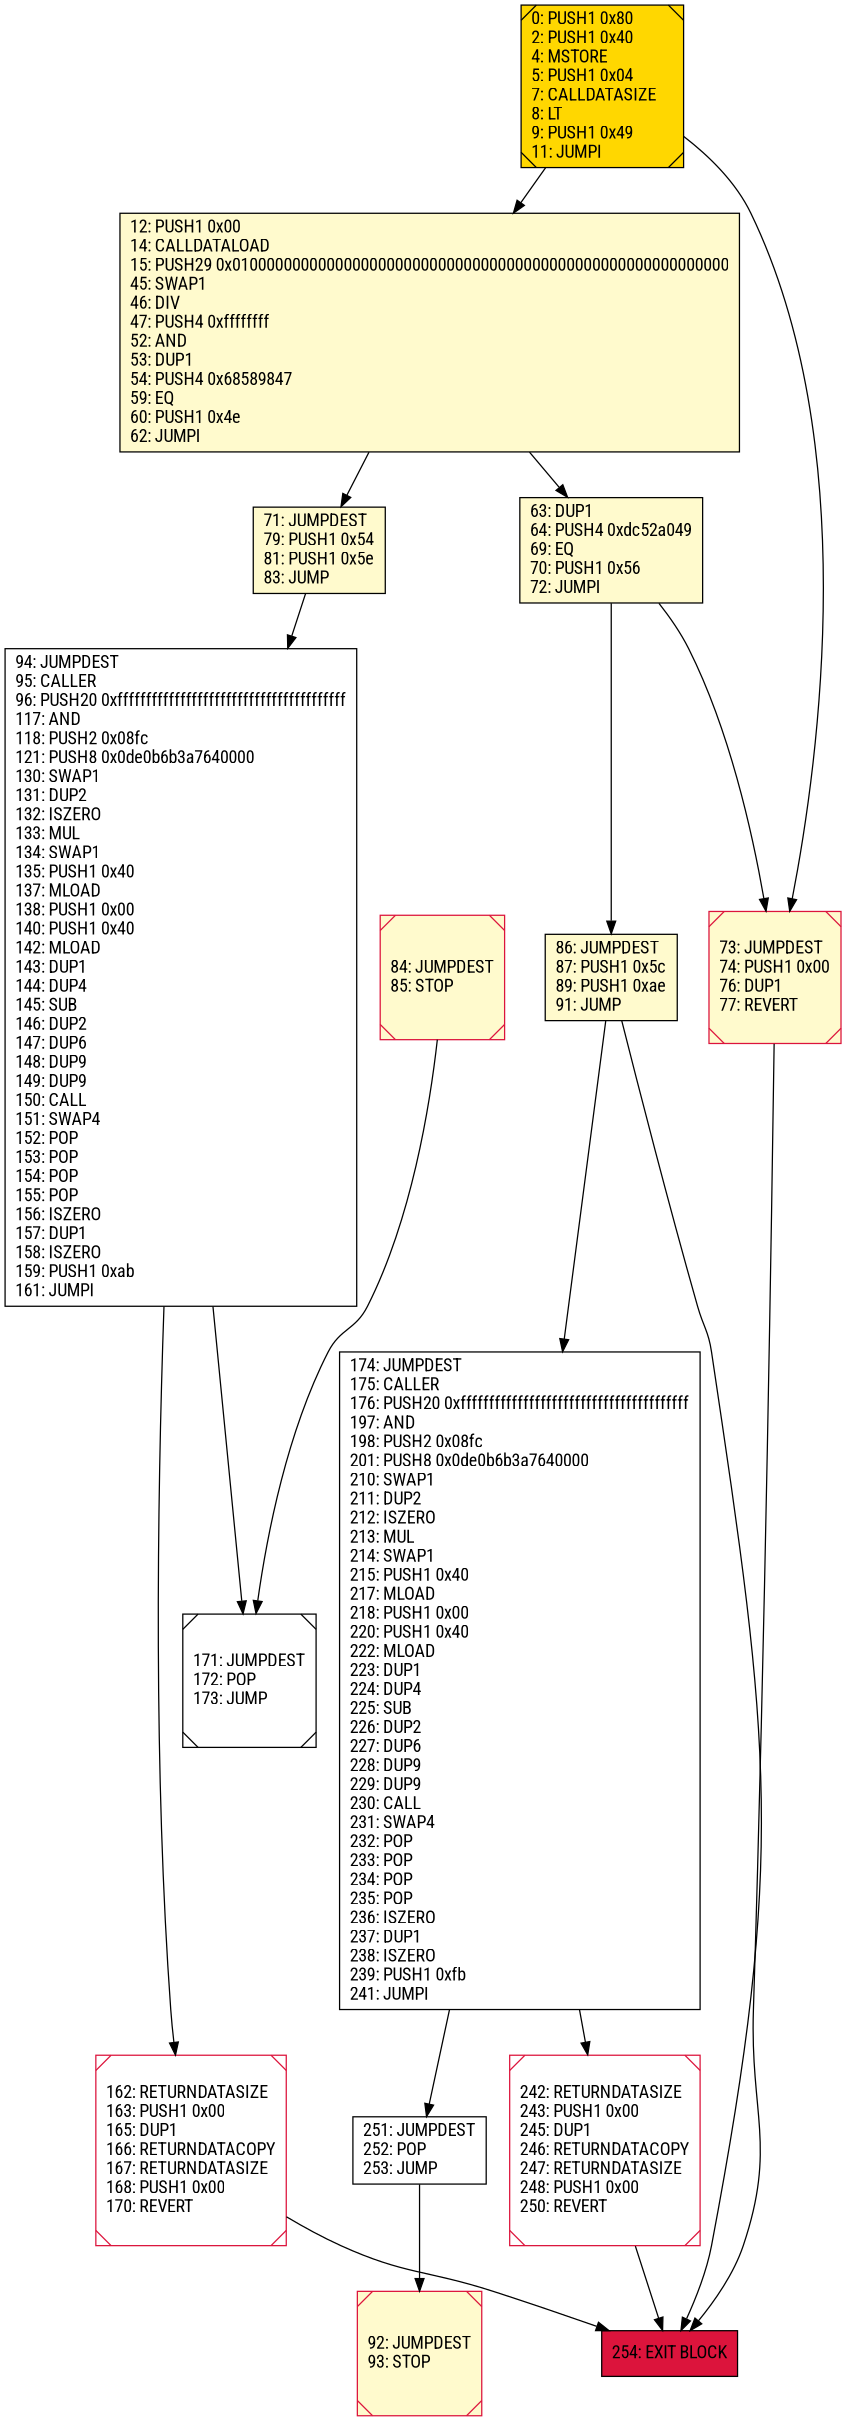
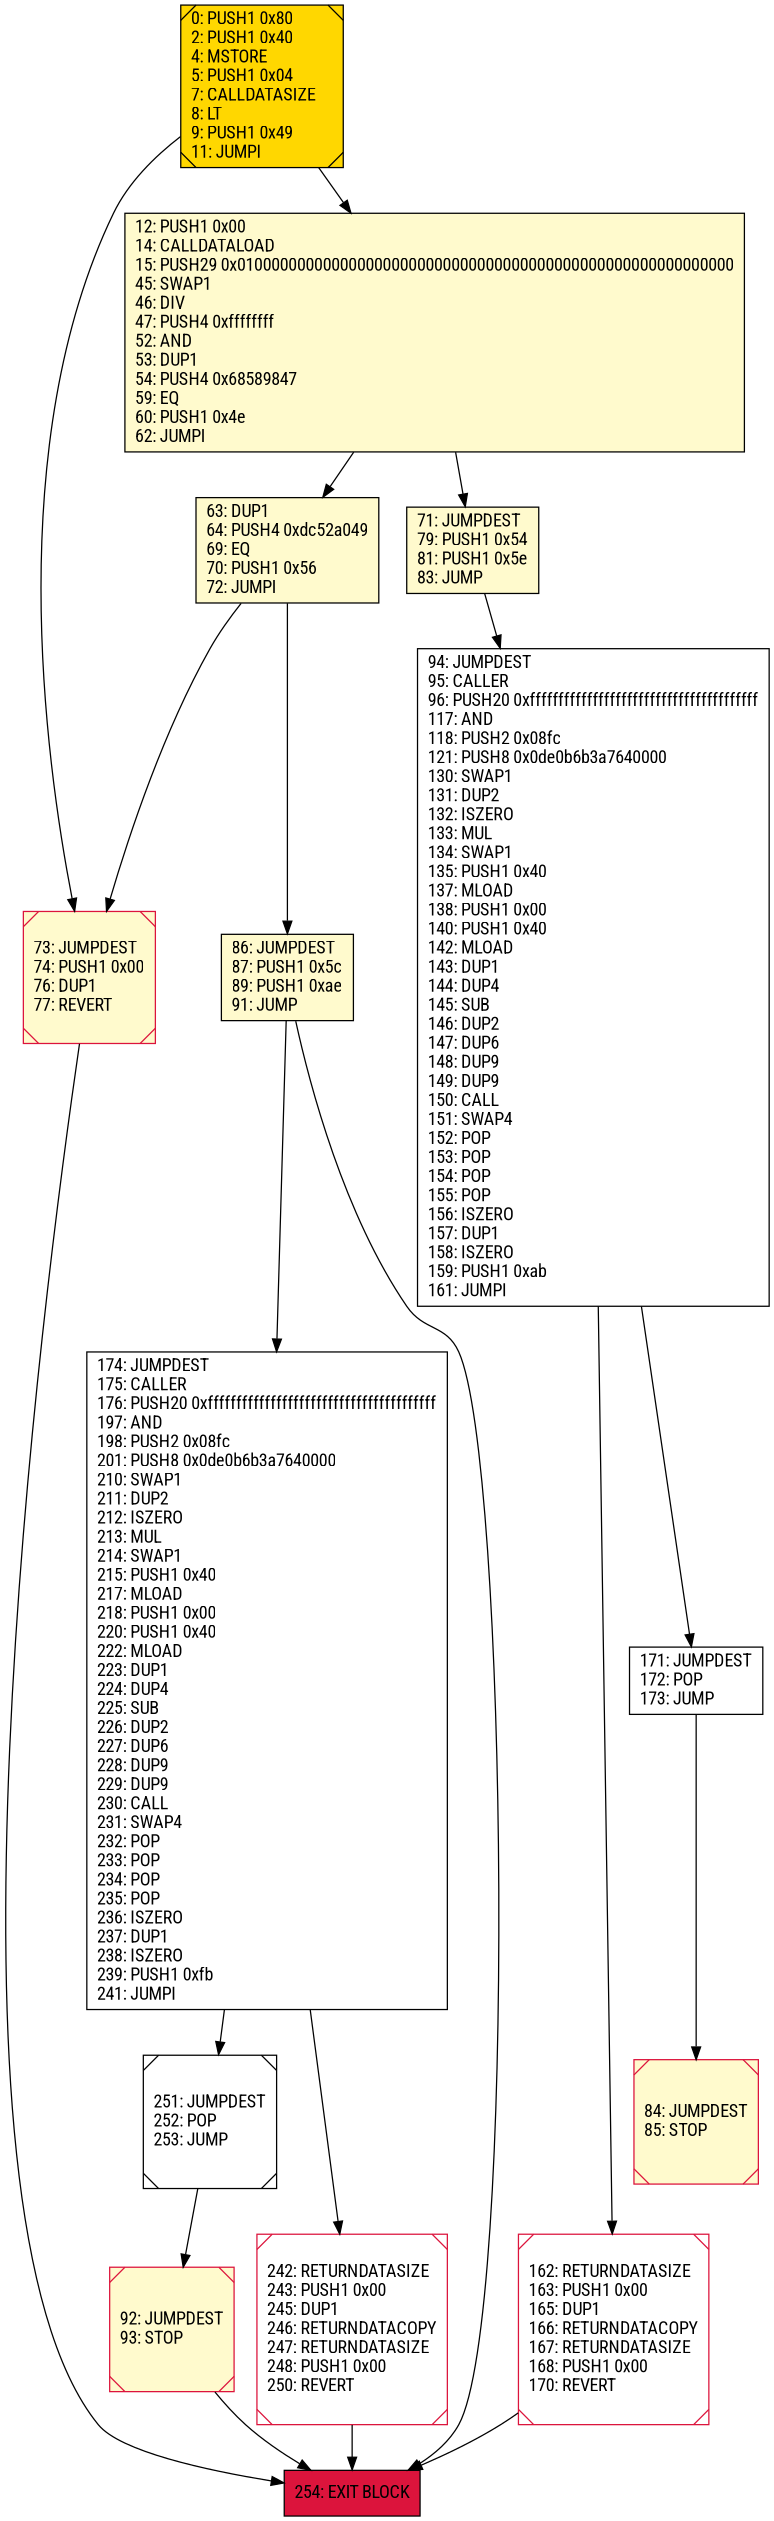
(354, 1324) -> (696, 1881)
(249, 1681) -> (696, 1681)
(420, 2150) -> (210, 2122)
none -> (254, 2432)
